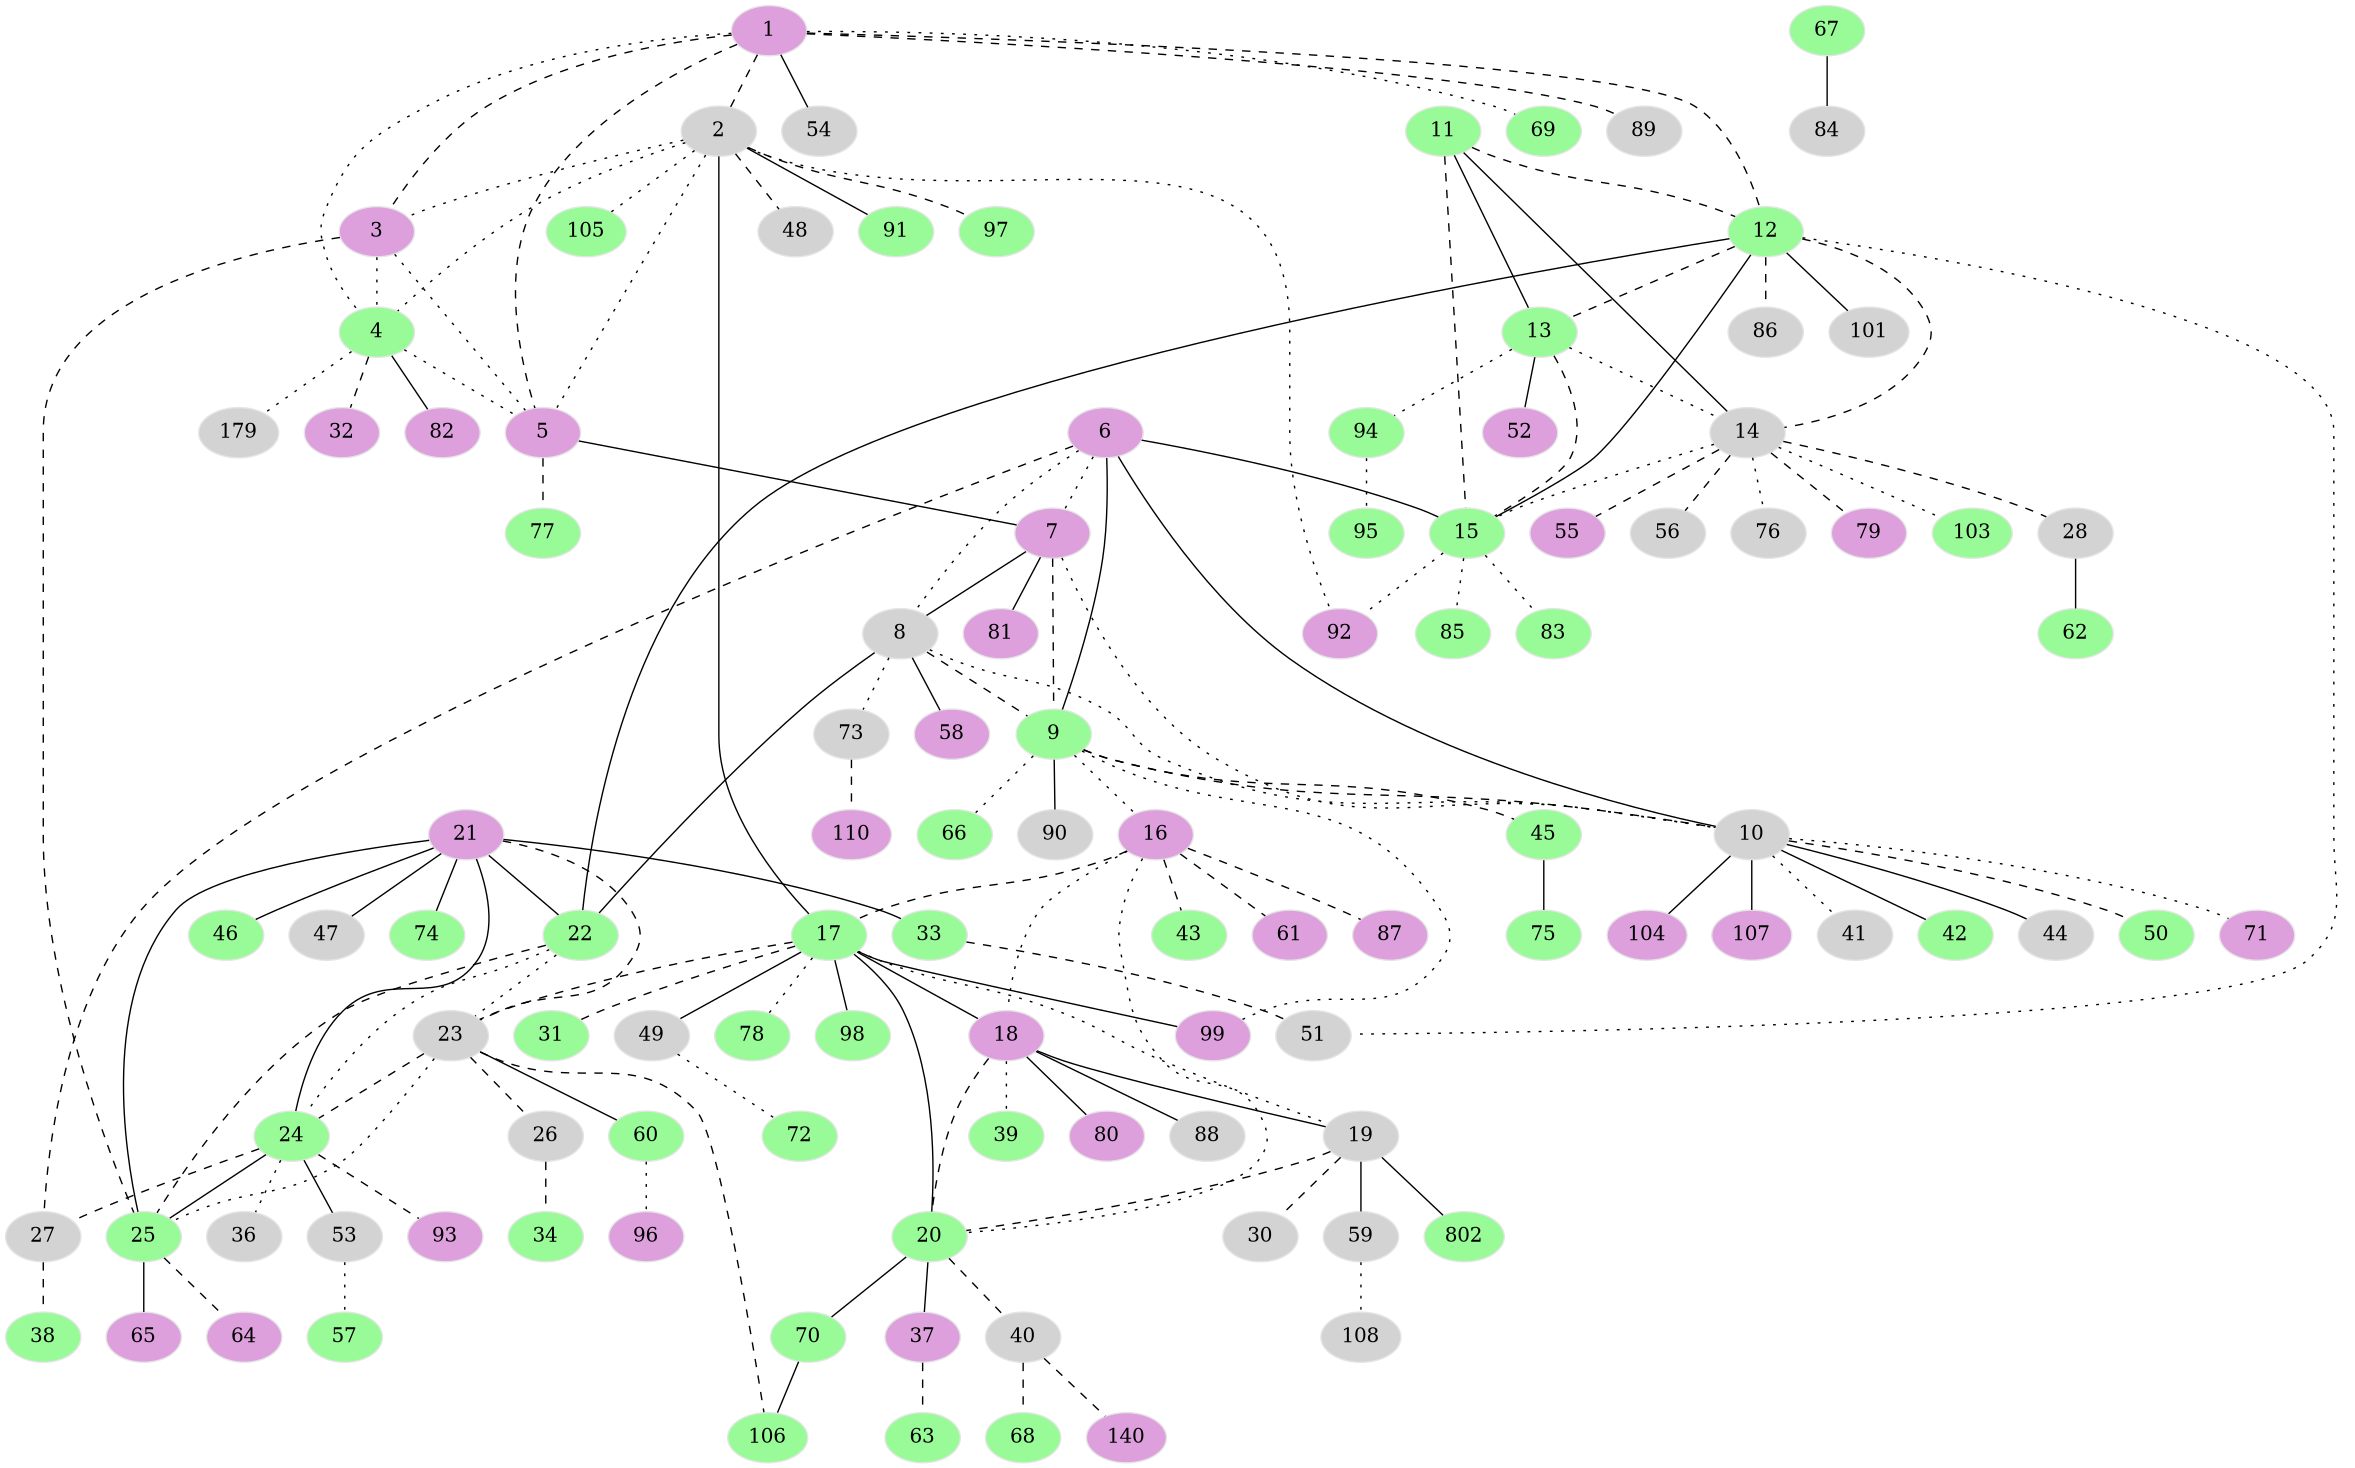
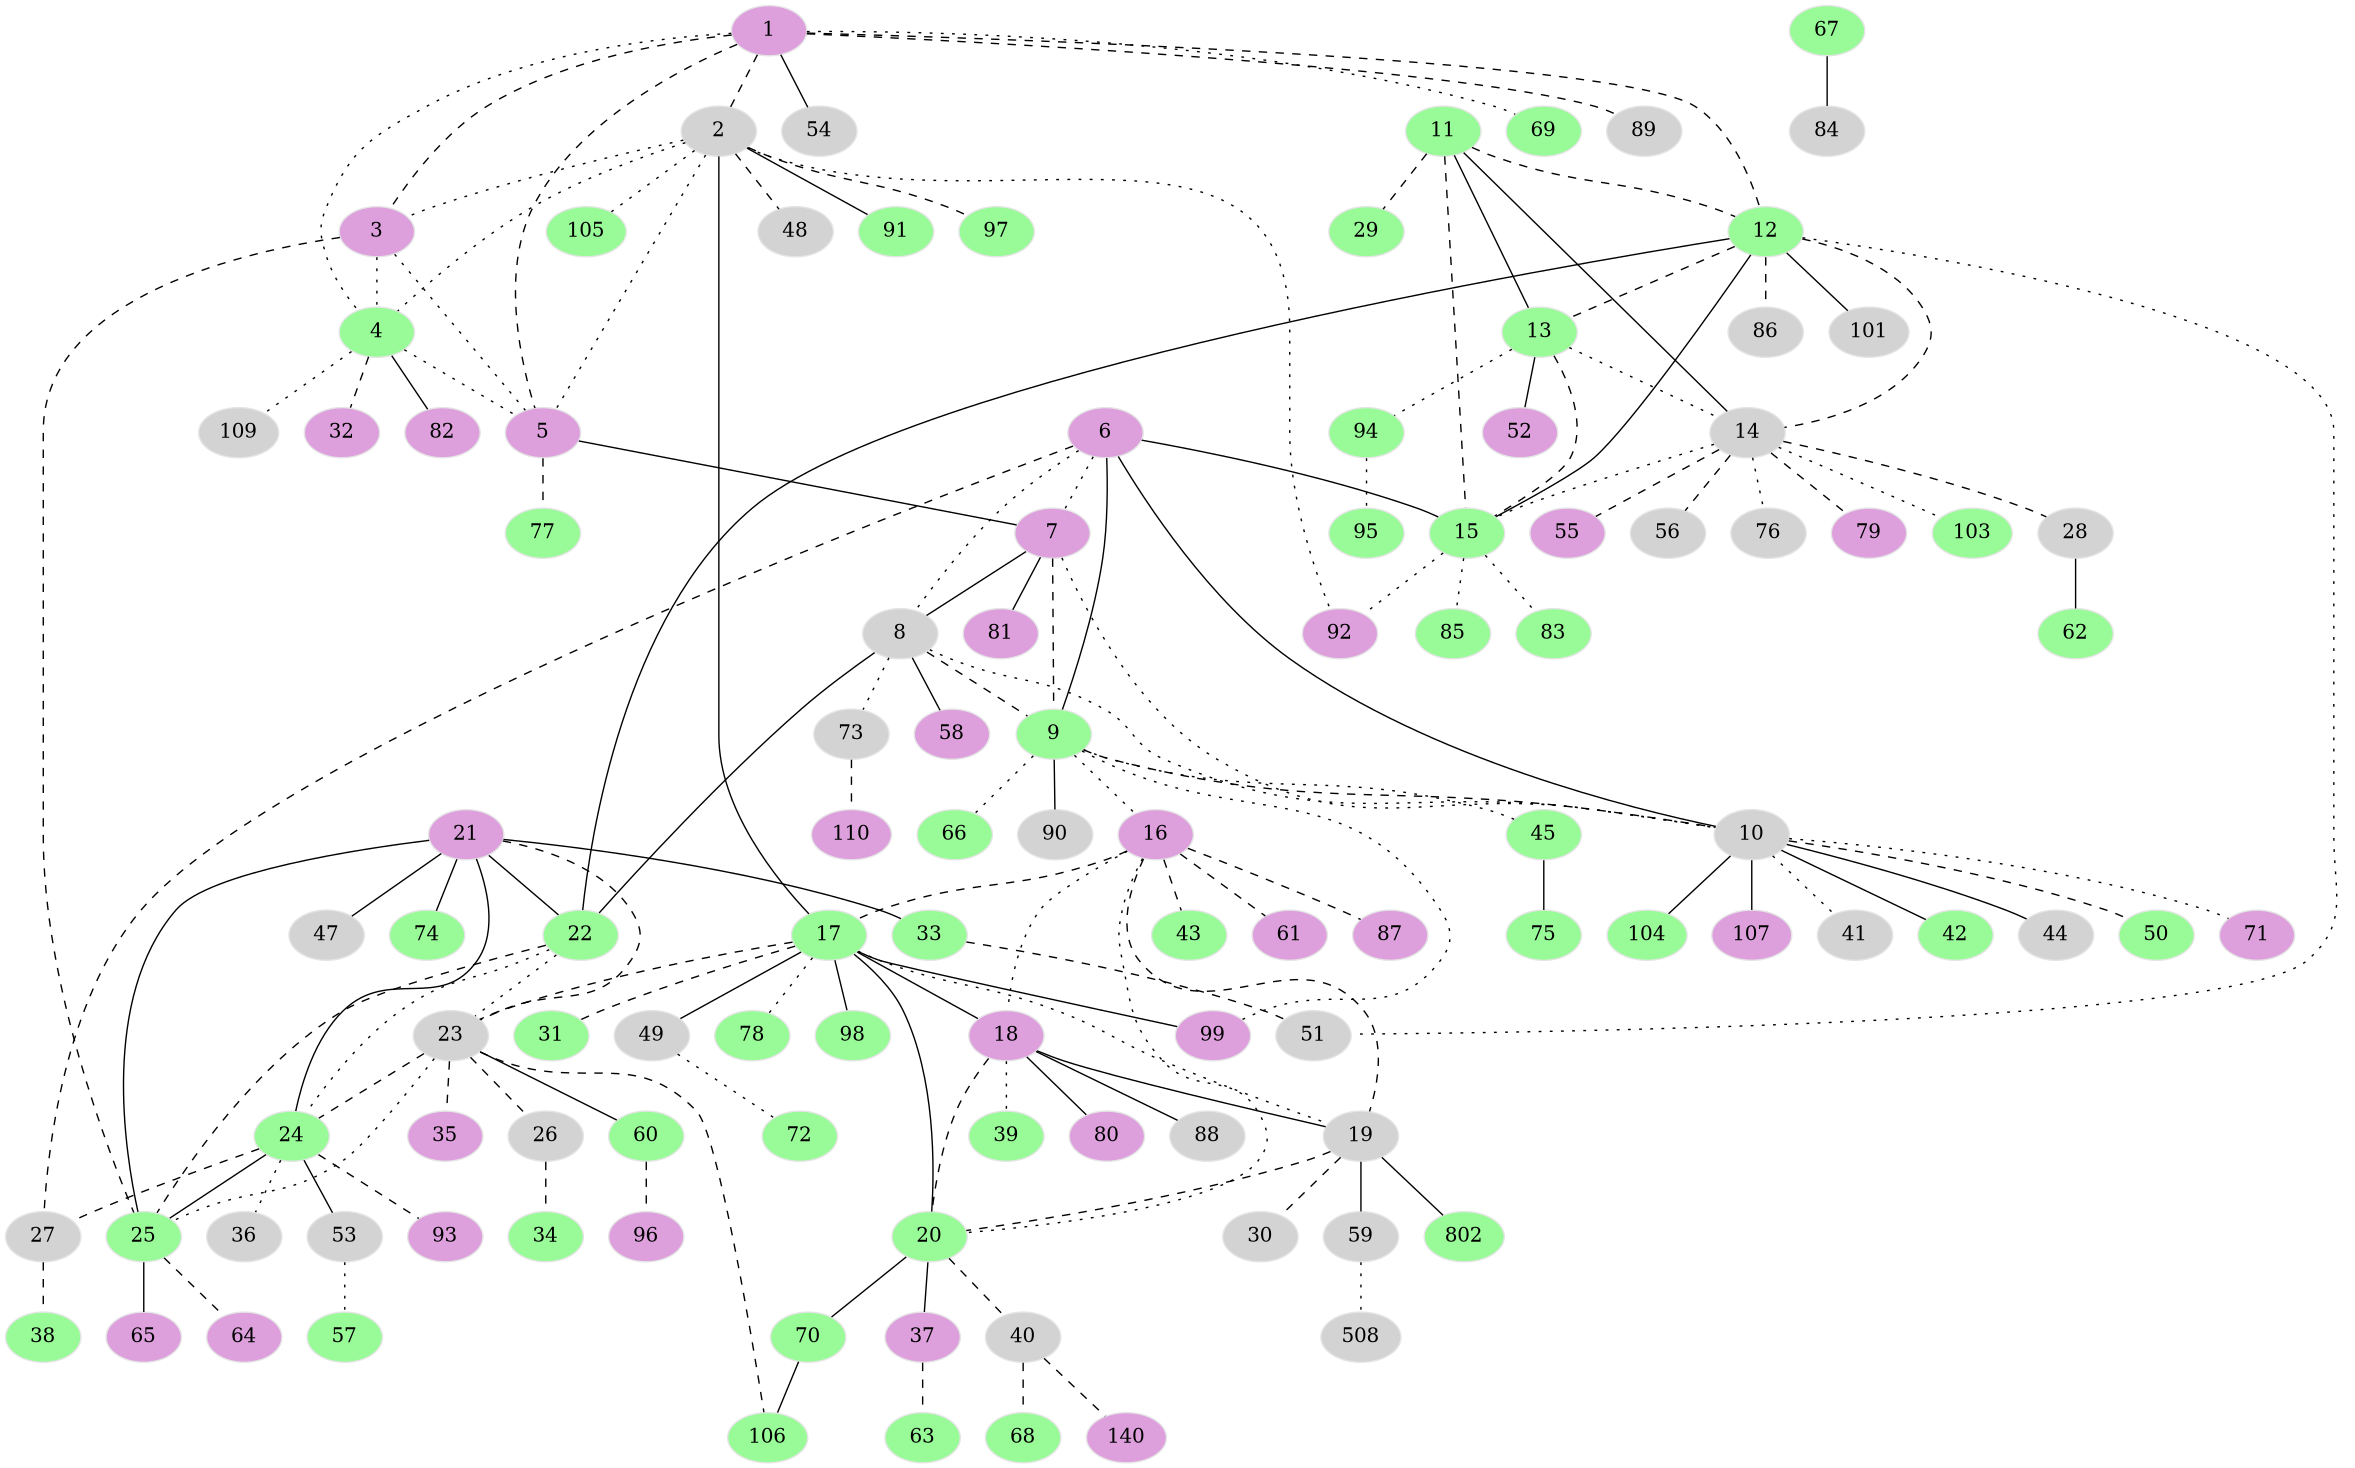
none -> (1367, 232)
(239, 433) -> (239, 433)
(1299, 784) -> (1299, 784)
(226, 935) -> none
(1647, 935) -> (1647, 935)
none -> (1250, 986)
none -> (445, 1136)
(646, 1187) -> (646, 1187)
(1361, 1337) -> (1361, 1337)
